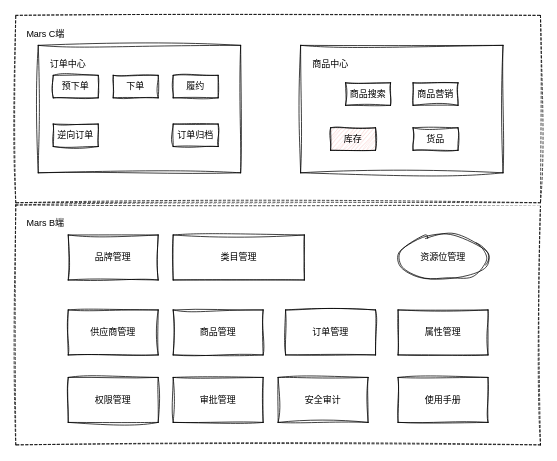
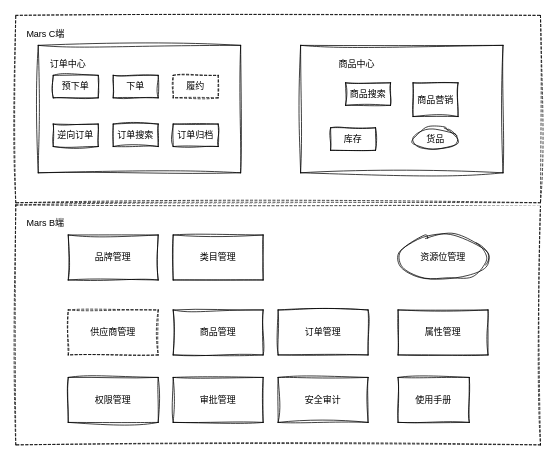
(330, 64) -> (357, 64)
(195, 87) -> (195, 87)
(435, 94) -> (435, 100)
none -> (135, 135)
(353, 139) -> (353, 139)
(435, 139) -> (435, 139)
(239, 258) -> (218, 258)
(113, 333) -> (113, 333)
(330, 333) -> (323, 333)
(443, 400) -> (434, 400)
